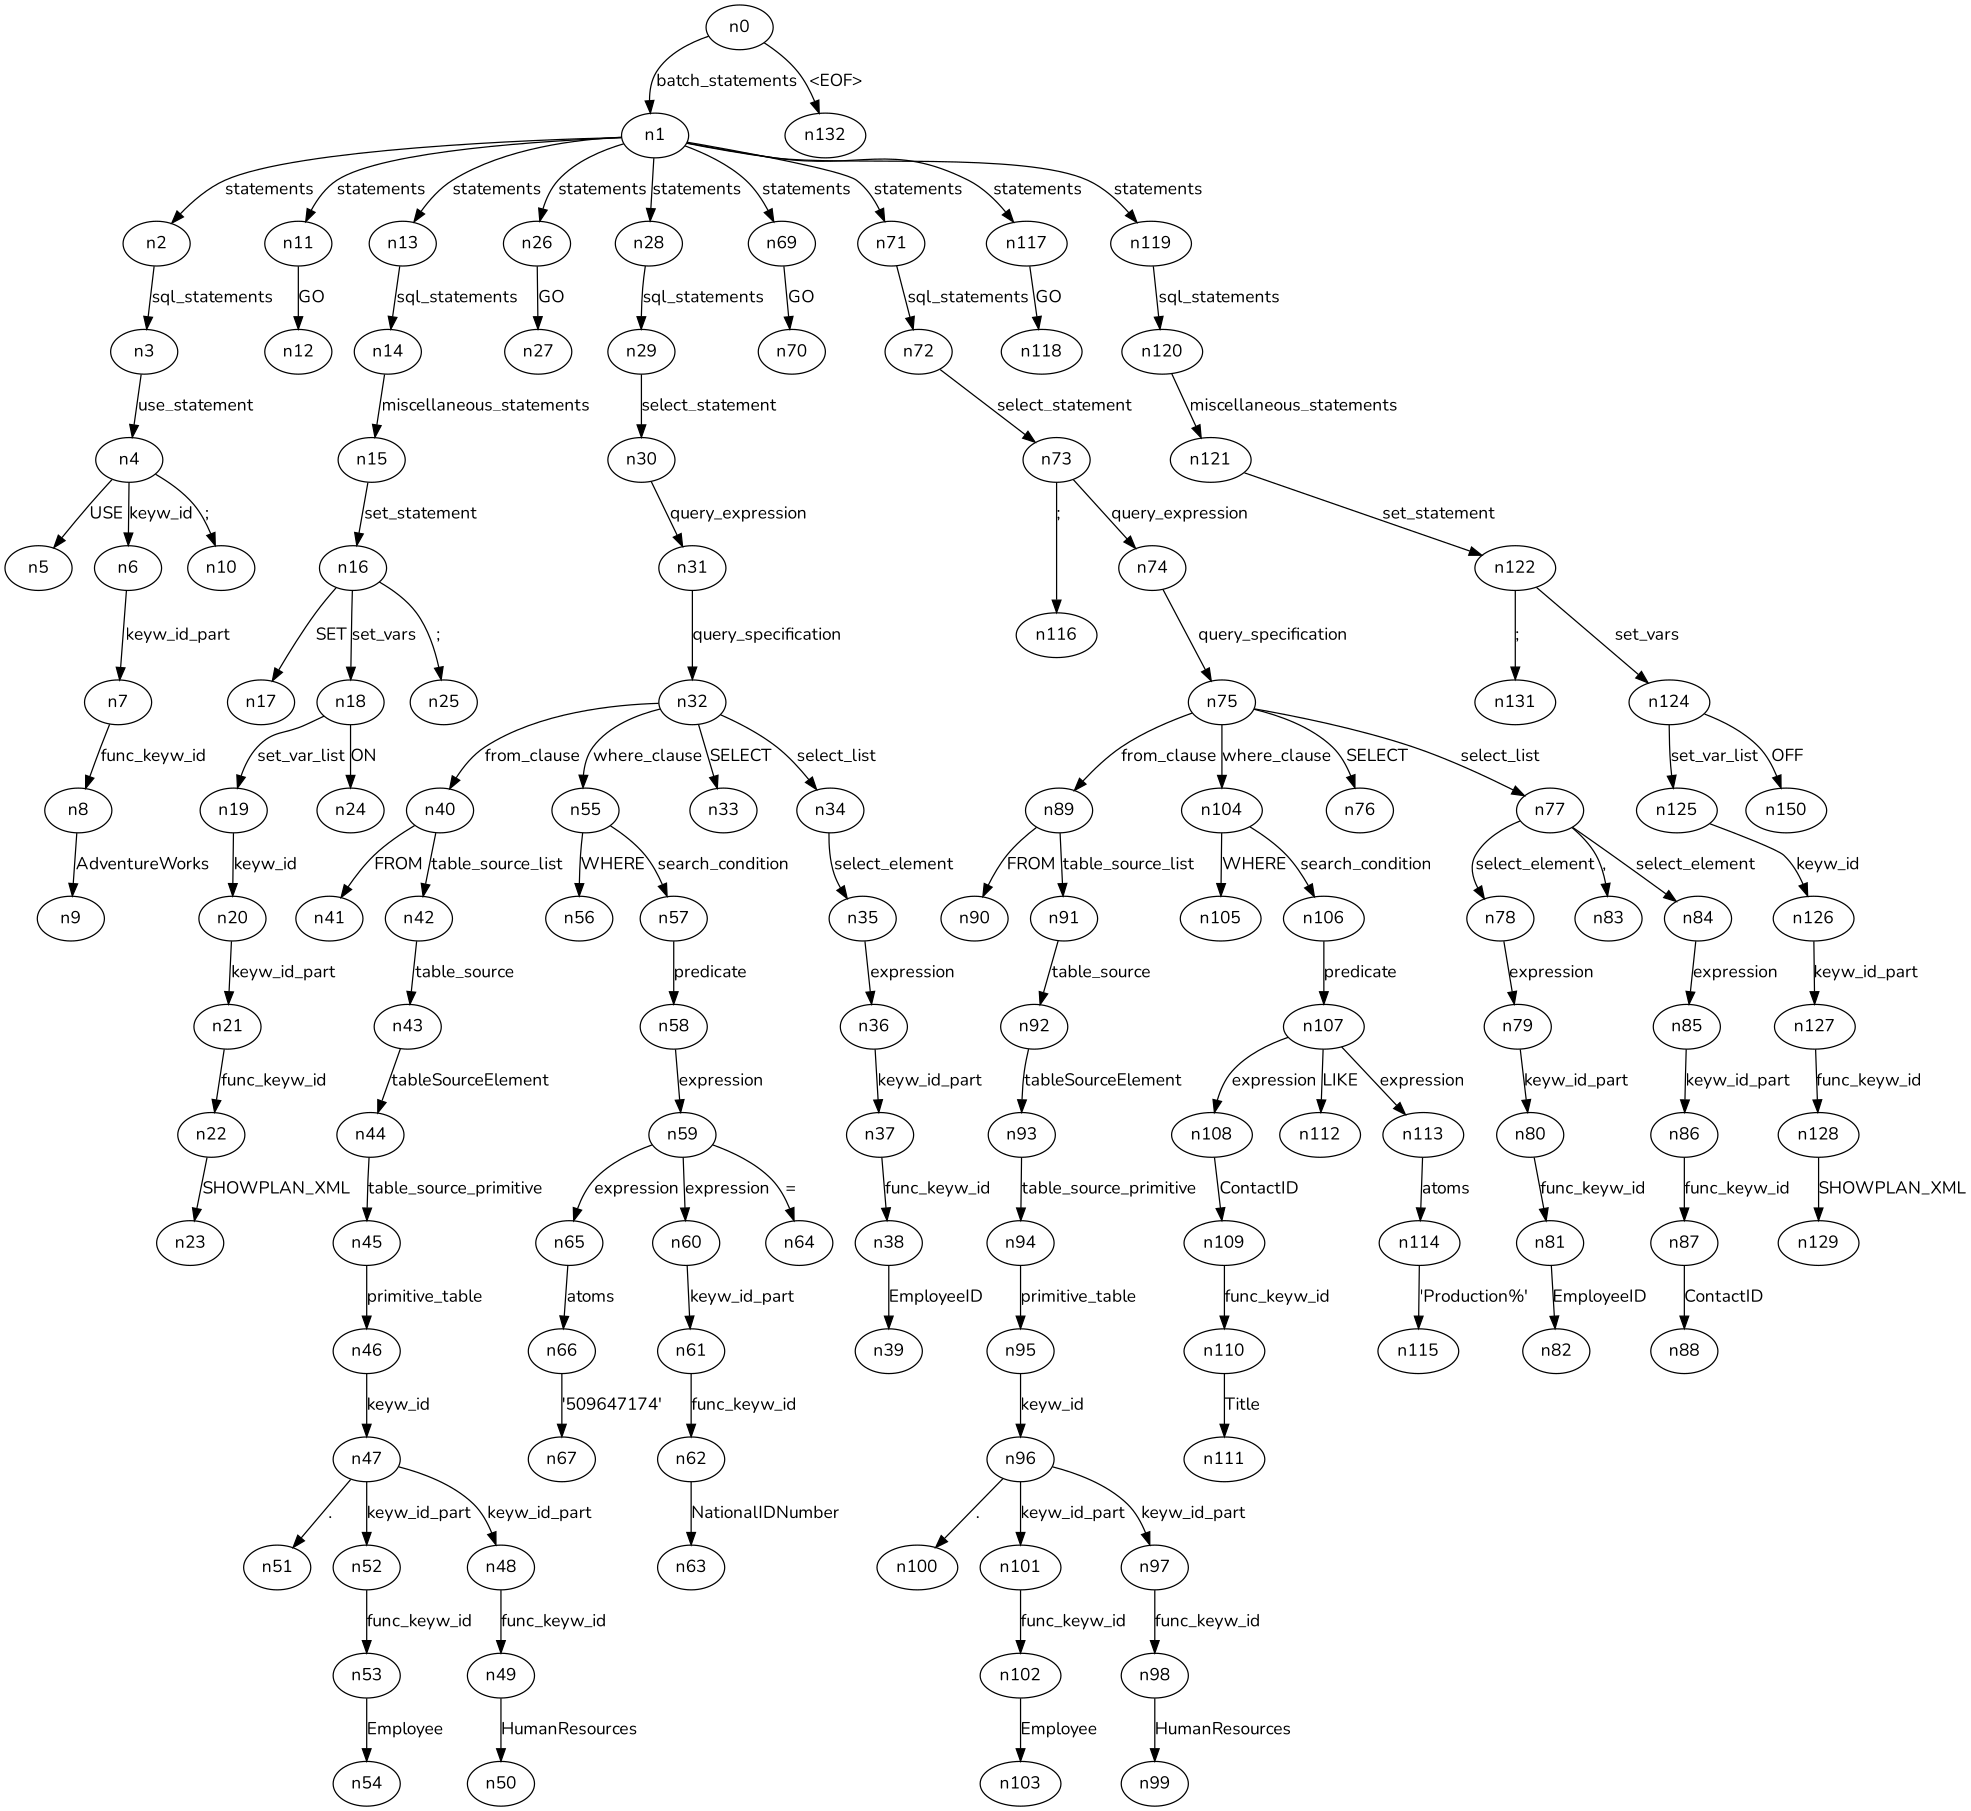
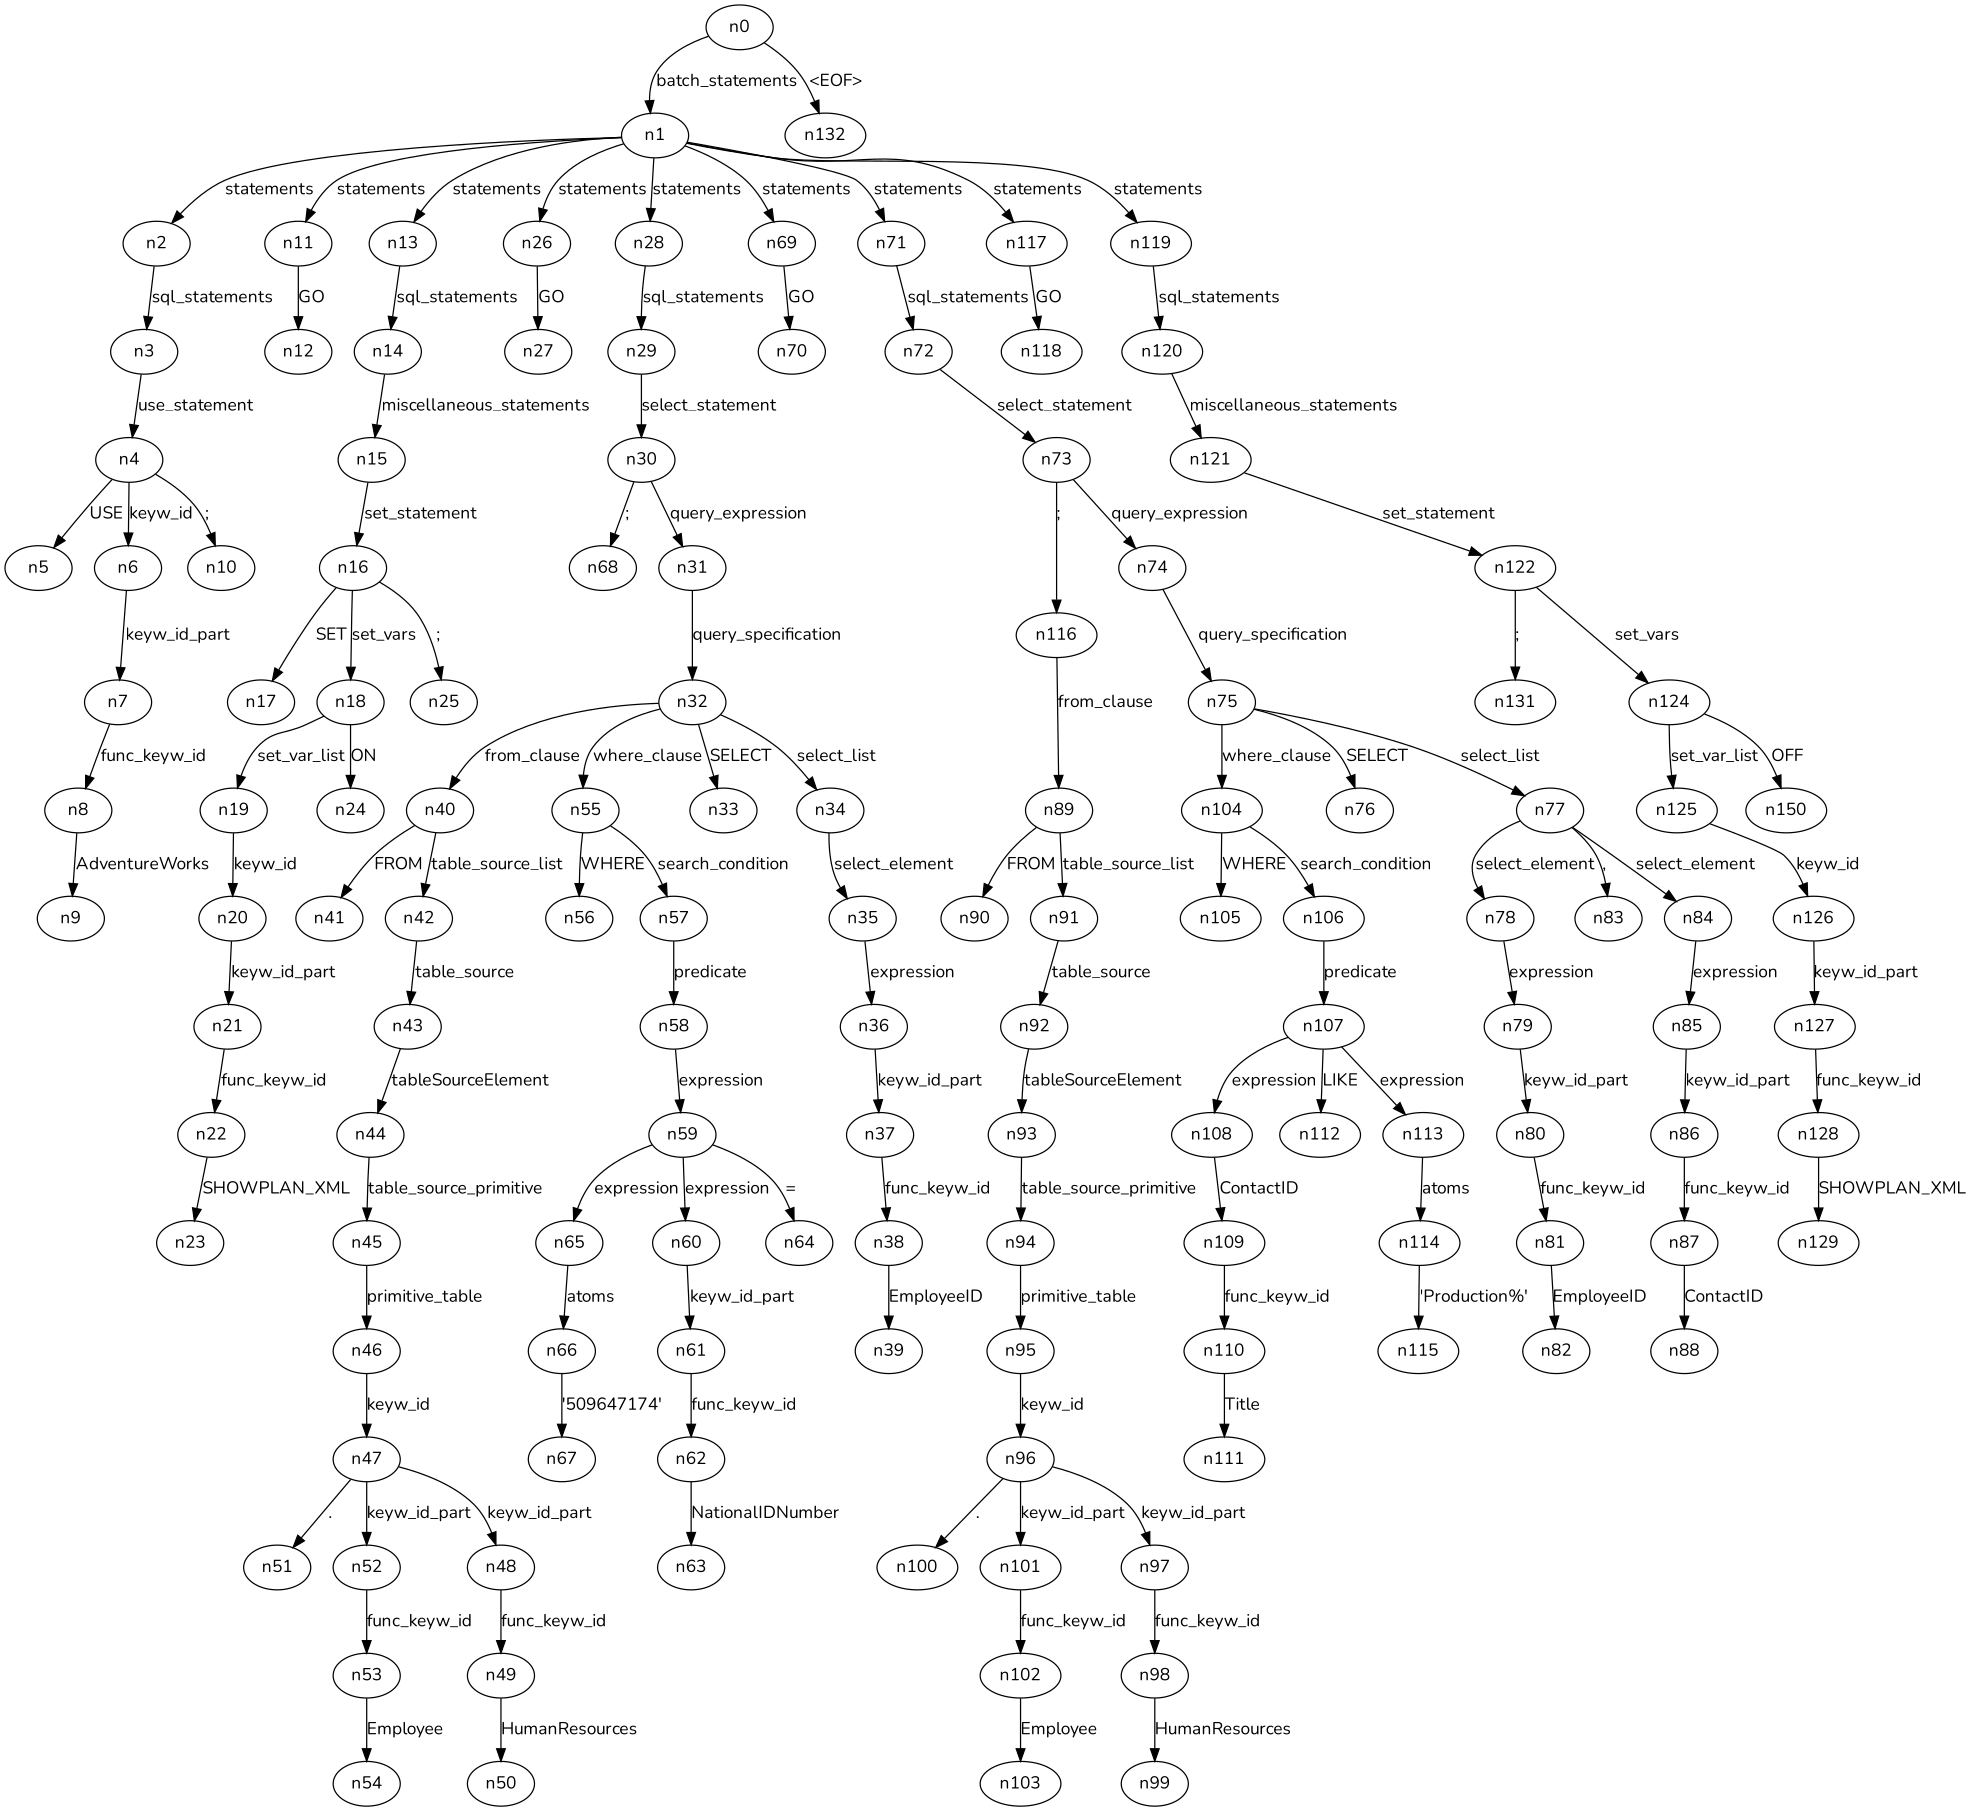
none -> (603, 568)
(1133, 740) -> (1058, 716)
